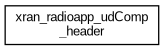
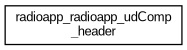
(82, 25) -> (94, 25)
